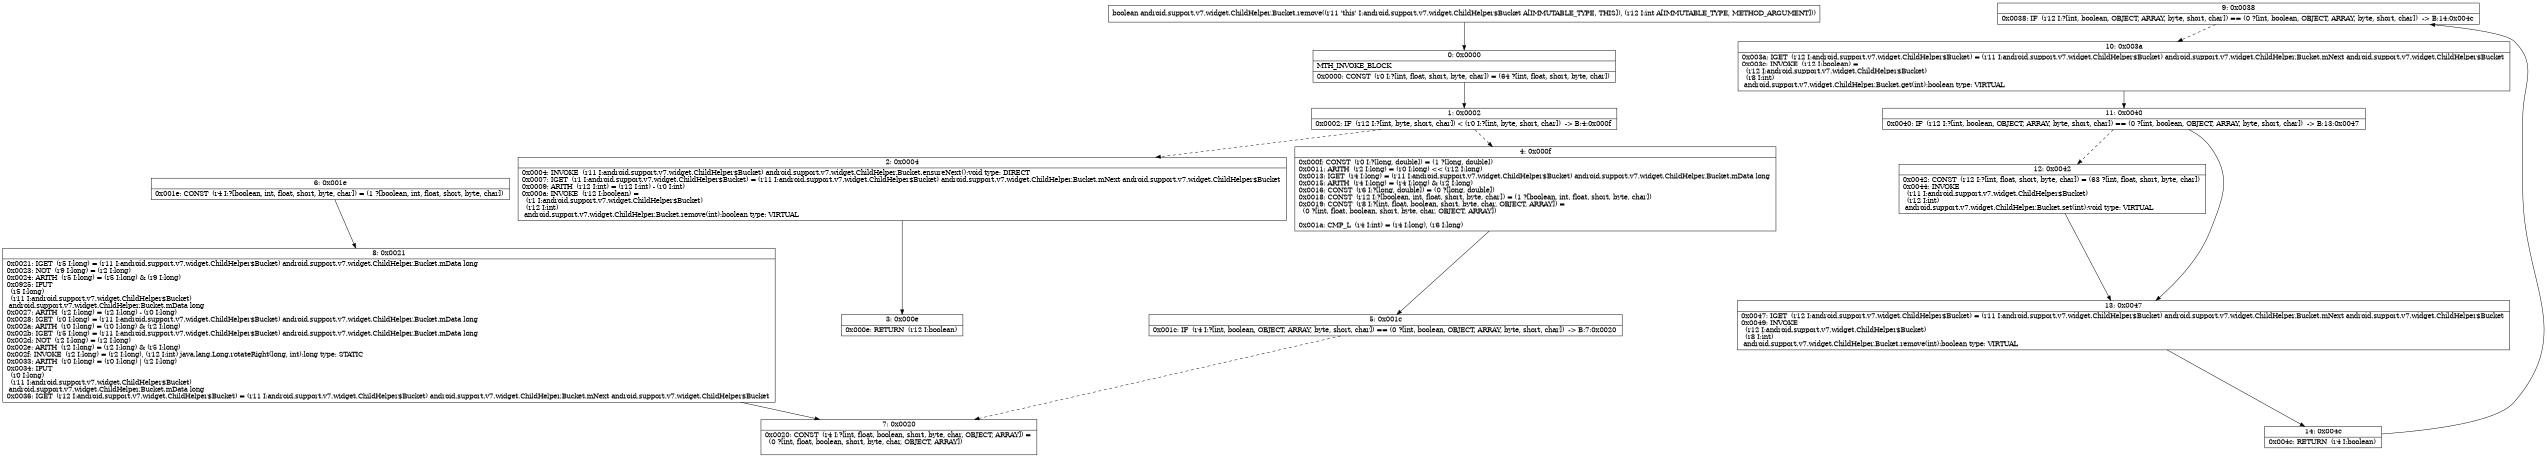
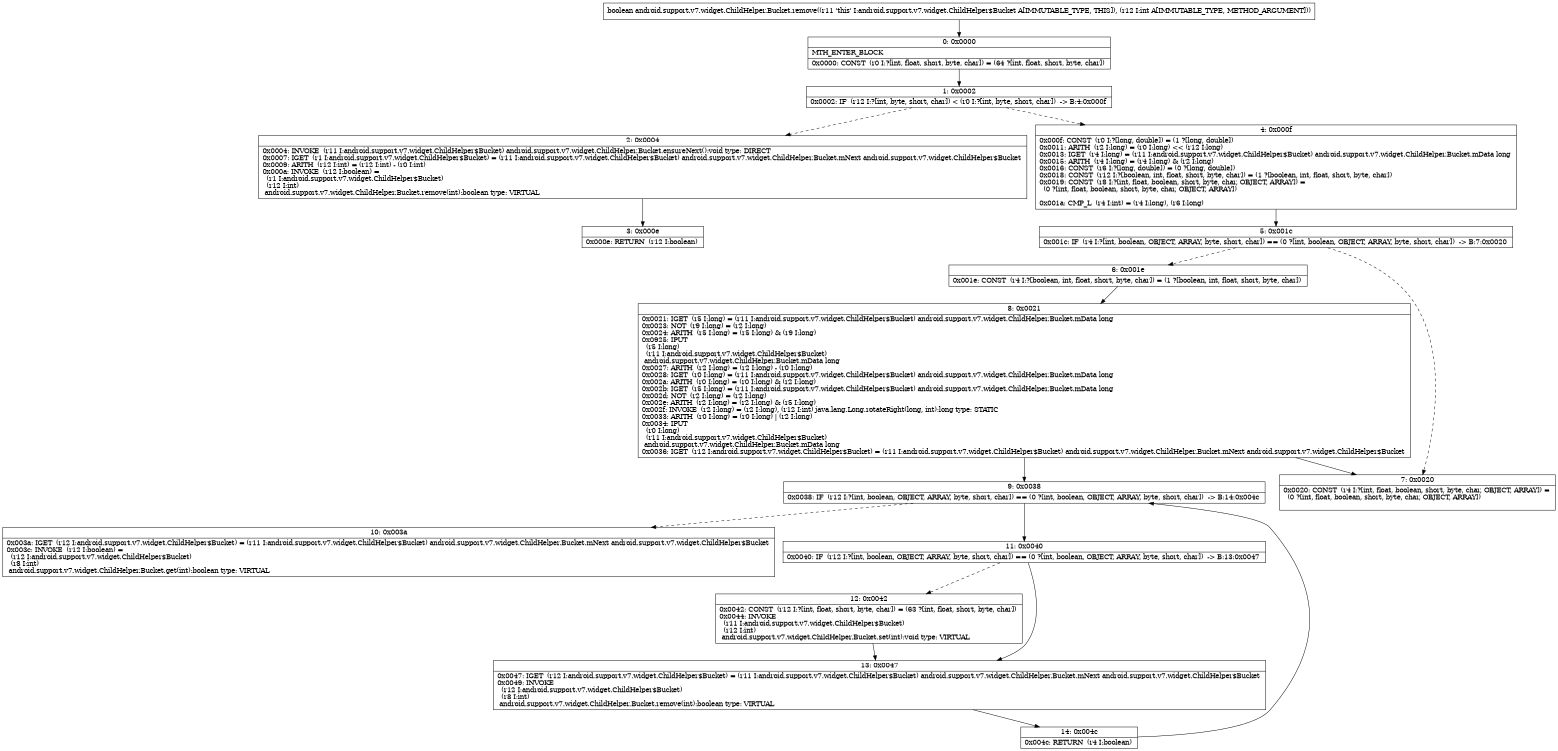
(1354, 66) -> (848, 53)
(2124, 97) -> (1024, 520)
none -> (1204, 256)
none -> (1024, 467)
